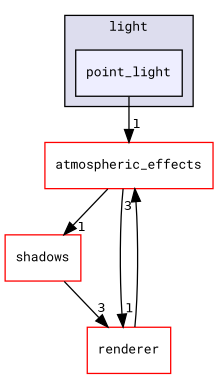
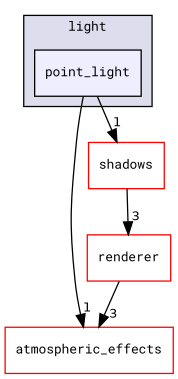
(90, 207) -> (105, 114)
(120, 251) -> none
